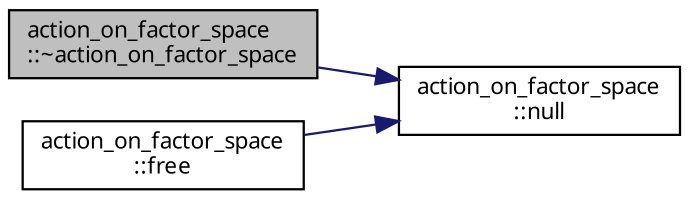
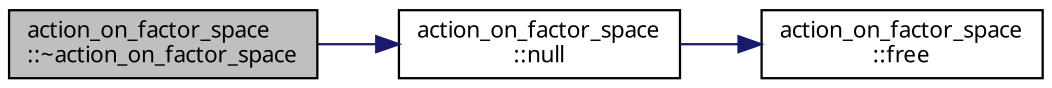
(340, 130) -> (709, 44)
